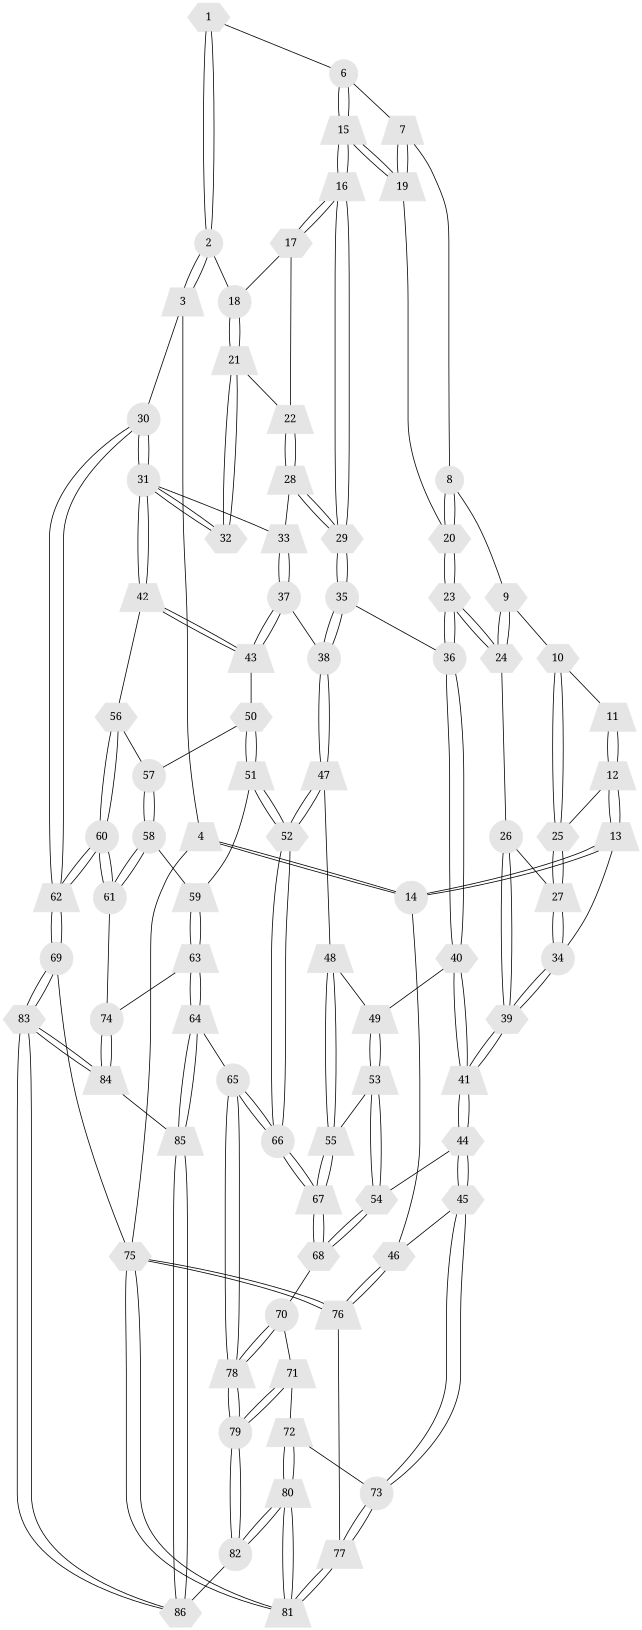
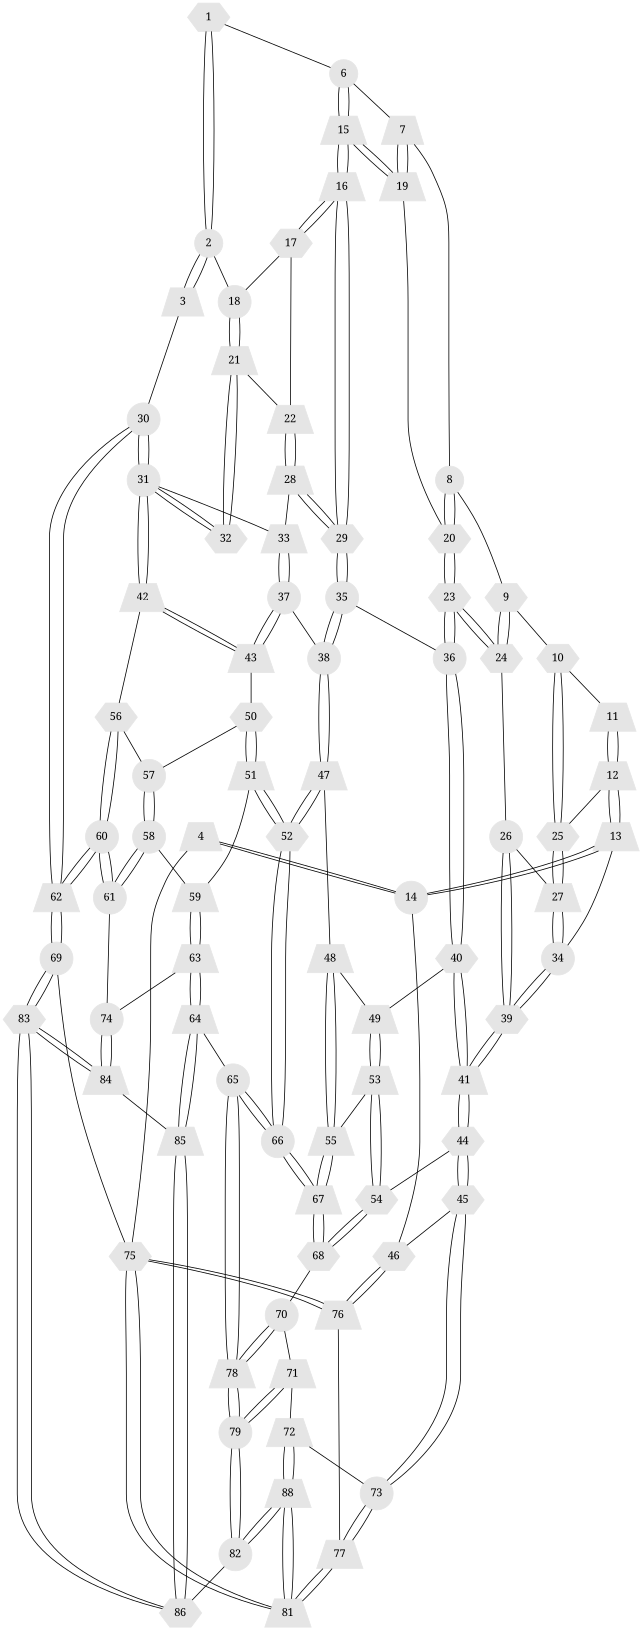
(185, 570) -> none
(288, 1493) -> (288, 1493)
